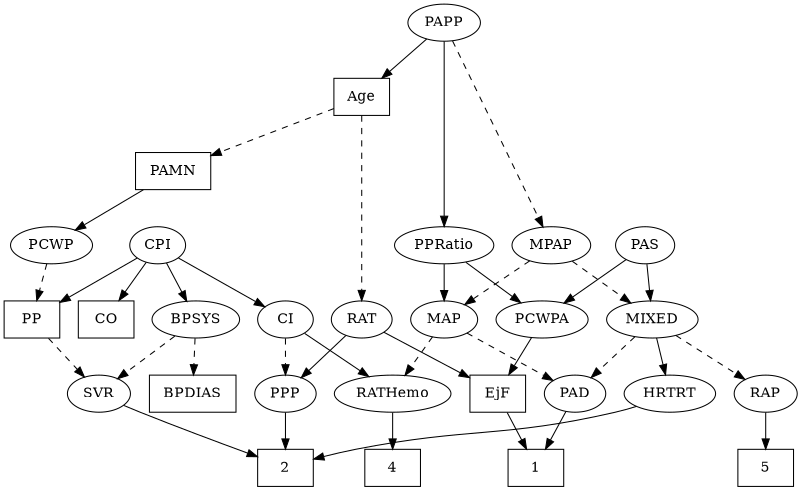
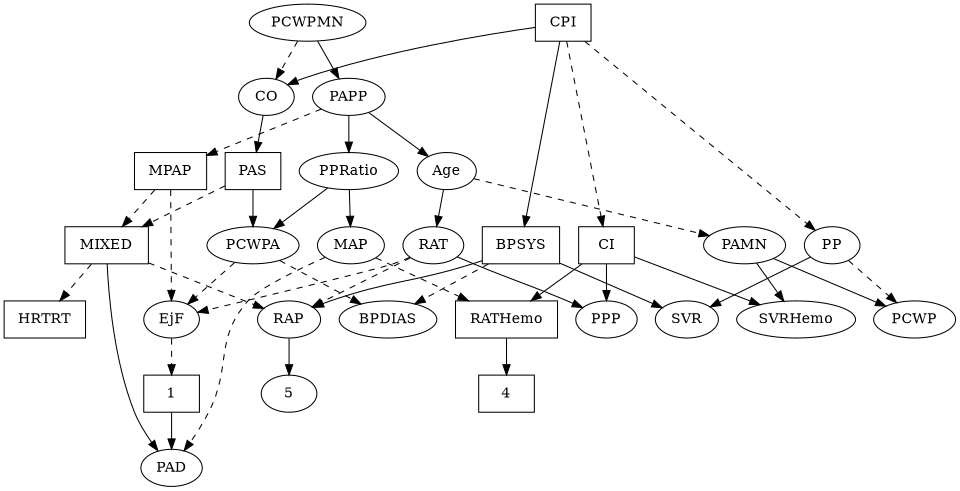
none -> (308, 23)
(362, 97) -> (447, 171)
none -> (261, 127)
(173, 171) -> (745, 245)
(362, 203) -> (441, 203)
(158, 245) -> (563, 23)
(551, 245) -> (171, 171)
(645, 245) -> (253, 171)
(43, 277) -> (869, 278)
(648, 277) -> (188, 204)
(103, 278) -> (696, 133)
none -> (312, 278)
(217, 280) -> (584, 129)
none -> (366, 280)
(502, 280) -> (171, 240)
none -> (402, 281)
(32, 319) -> (832, 245)
(106, 319) -> (266, 97)
(196, 319) -> (521, 245)
(285, 319) -> (606, 245)
(652, 319) -> (107, 245)
none -> (796, 319)
(660, 351) -> (79, 278)
(285, 352) -> (606, 277)
(523, 352) -> (215, 280)
(63, 354) -> (760, 282)
(150, 354) -> (599, 280)
(617, 354) -> (118, 356)
(428, 355) -> (309, 285)
(193, 394) -> (388, 319)
(393, 394) -> (507, 319)
(498, 394) -> (172, 319)
(670, 394) -> (45, 319)
(513, 423) -> (172, 352)
(556, 430) -> (172, 426)
(285, 468) -> none
(766, 468) -> (289, 394)
